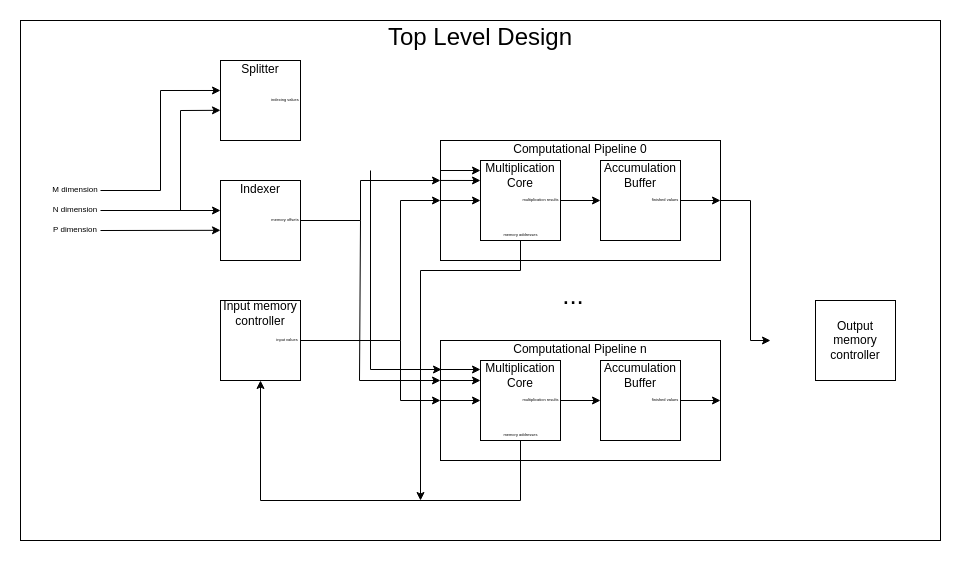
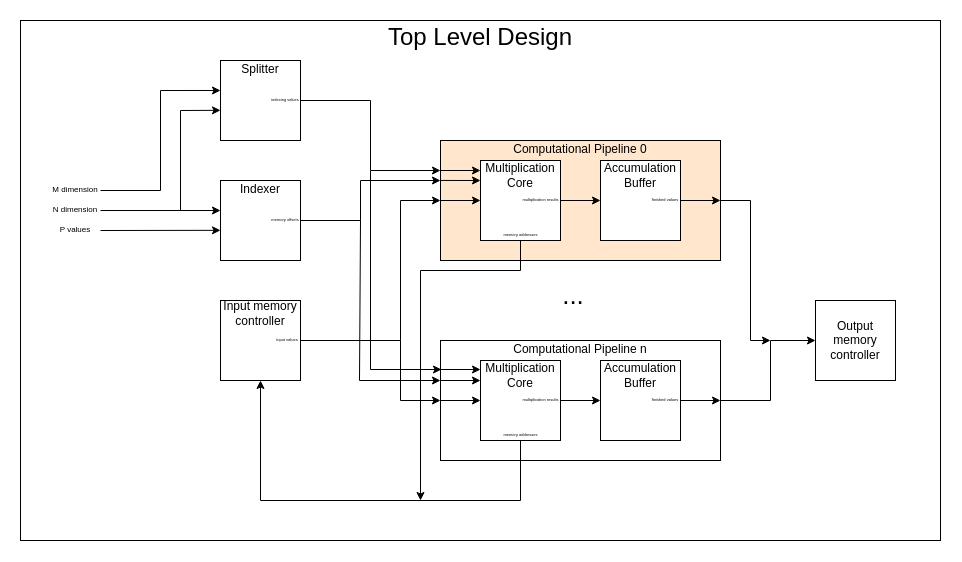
none -> (371, 132)
(581, 201) -> (581, 201)
(76, 230) -> (76, 230)
none -> (771, 377)
